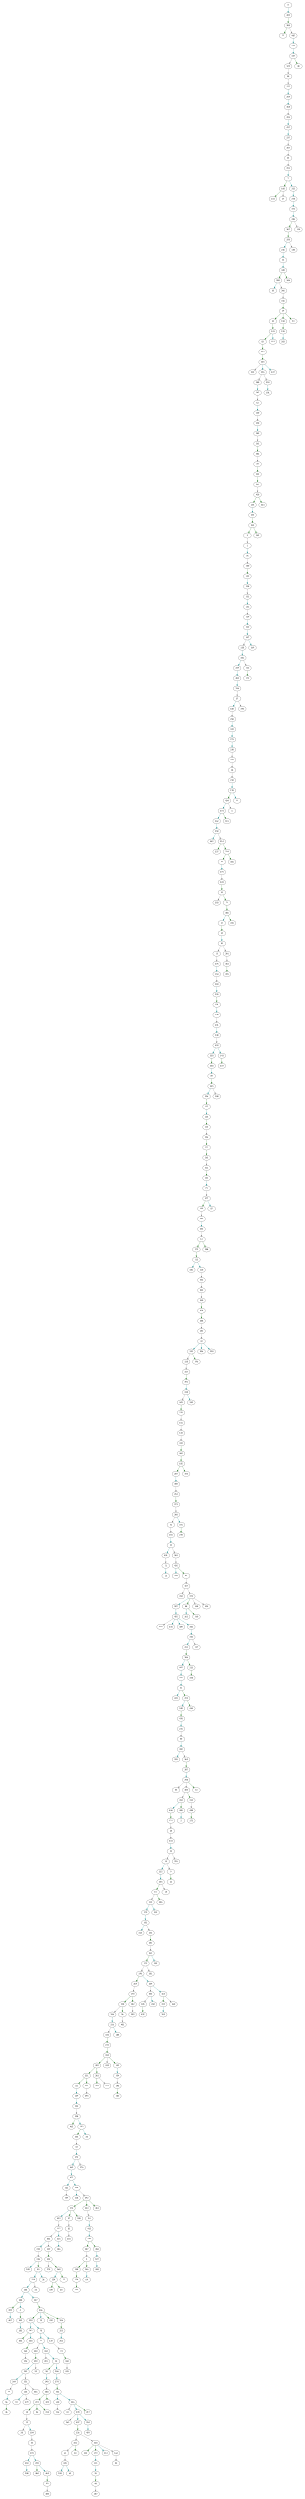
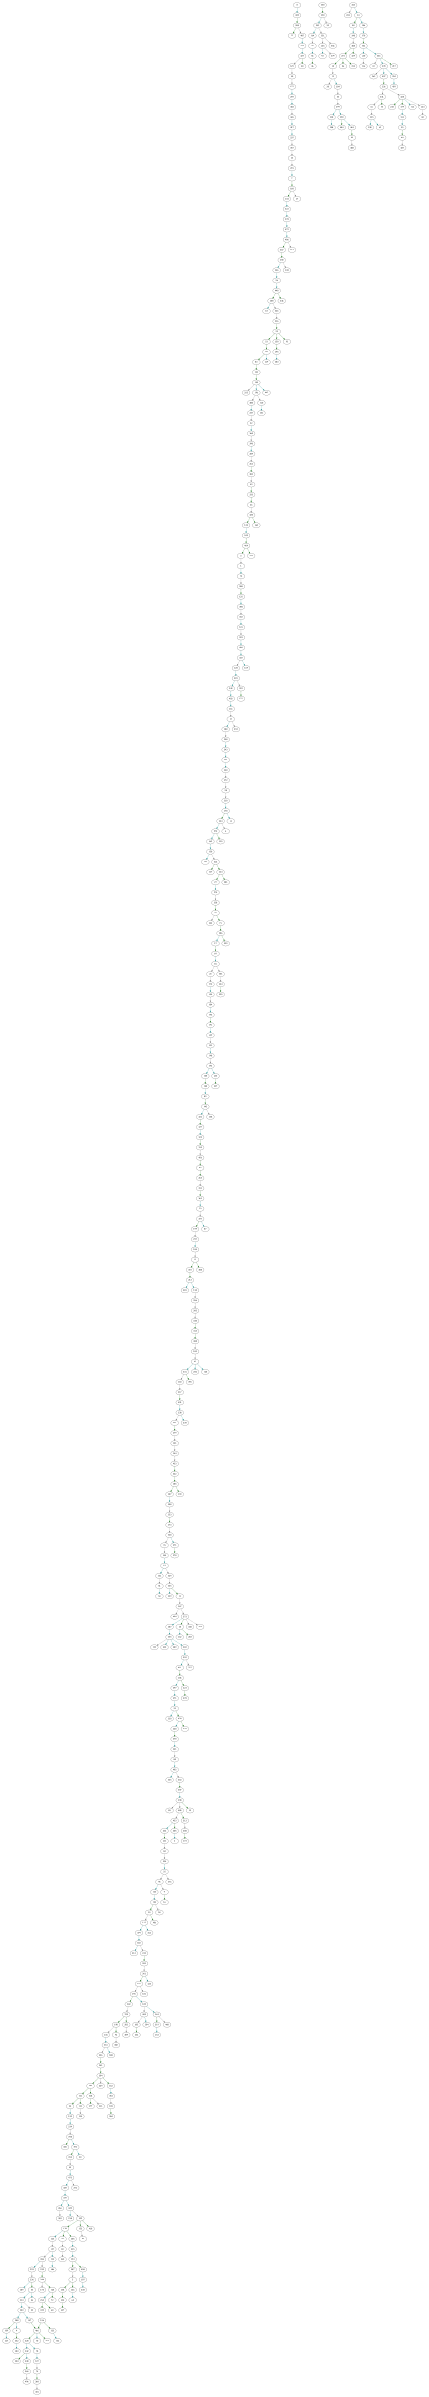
(290, 183) -> (287, 203)
(89, 2223) -> (73, 2243)
(50, 2315) -> (40, 2325)
(41, 2341) -> none
